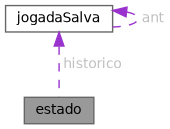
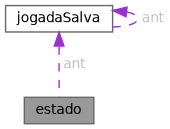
(91, 65) -> (72, 65)
